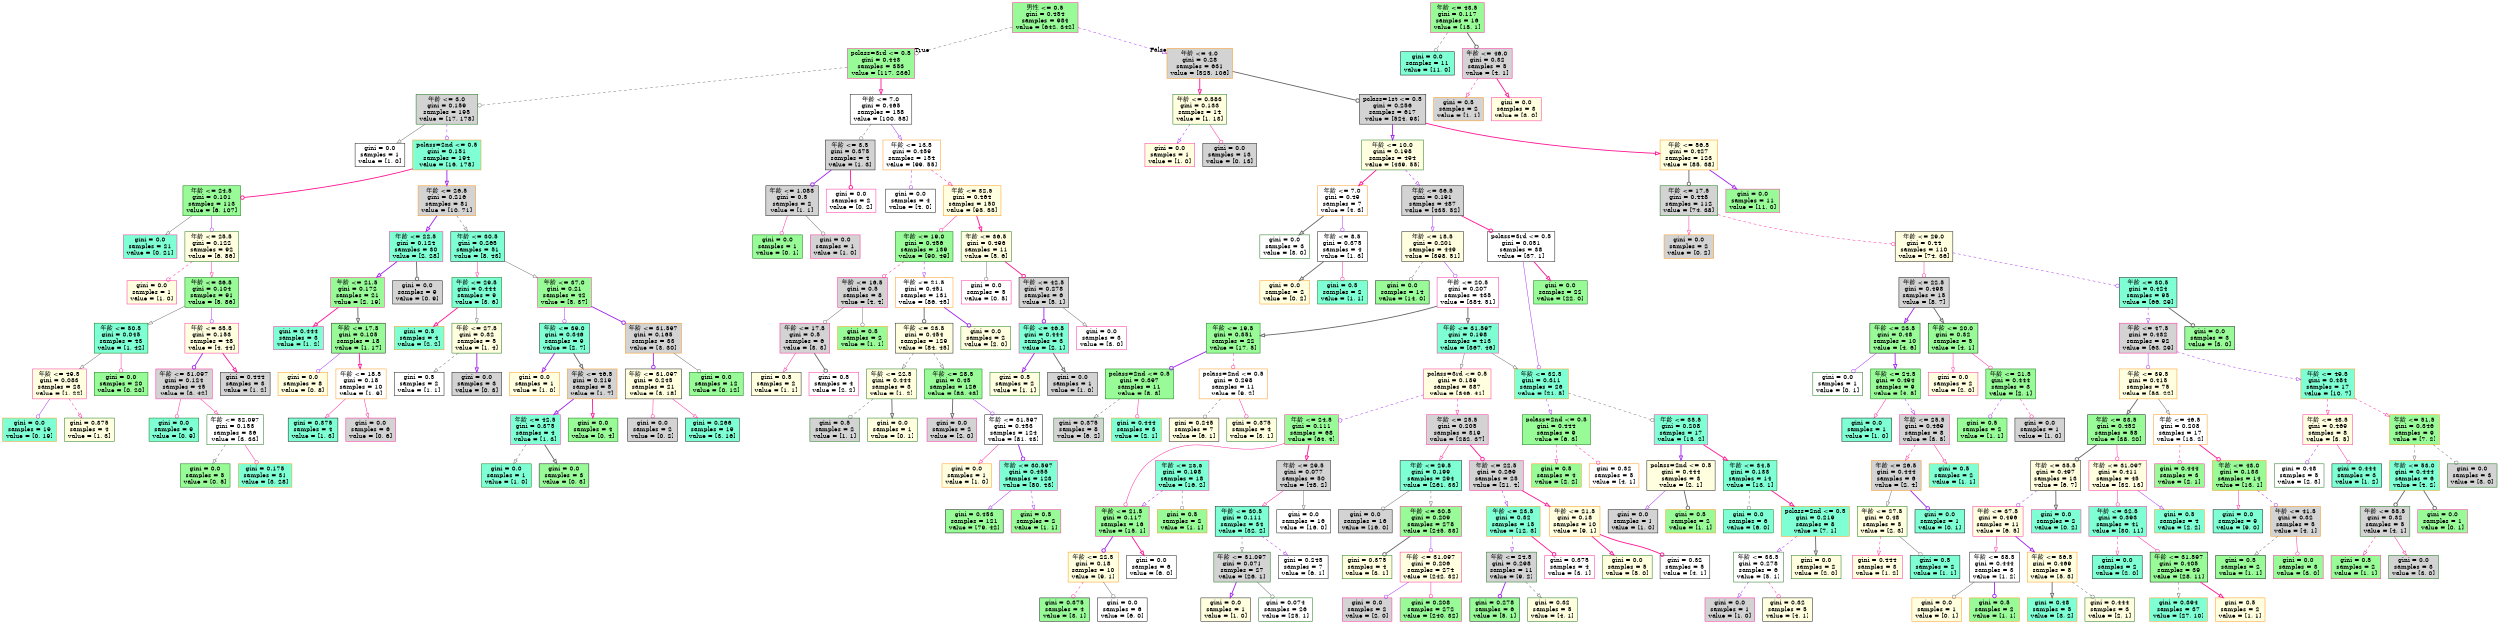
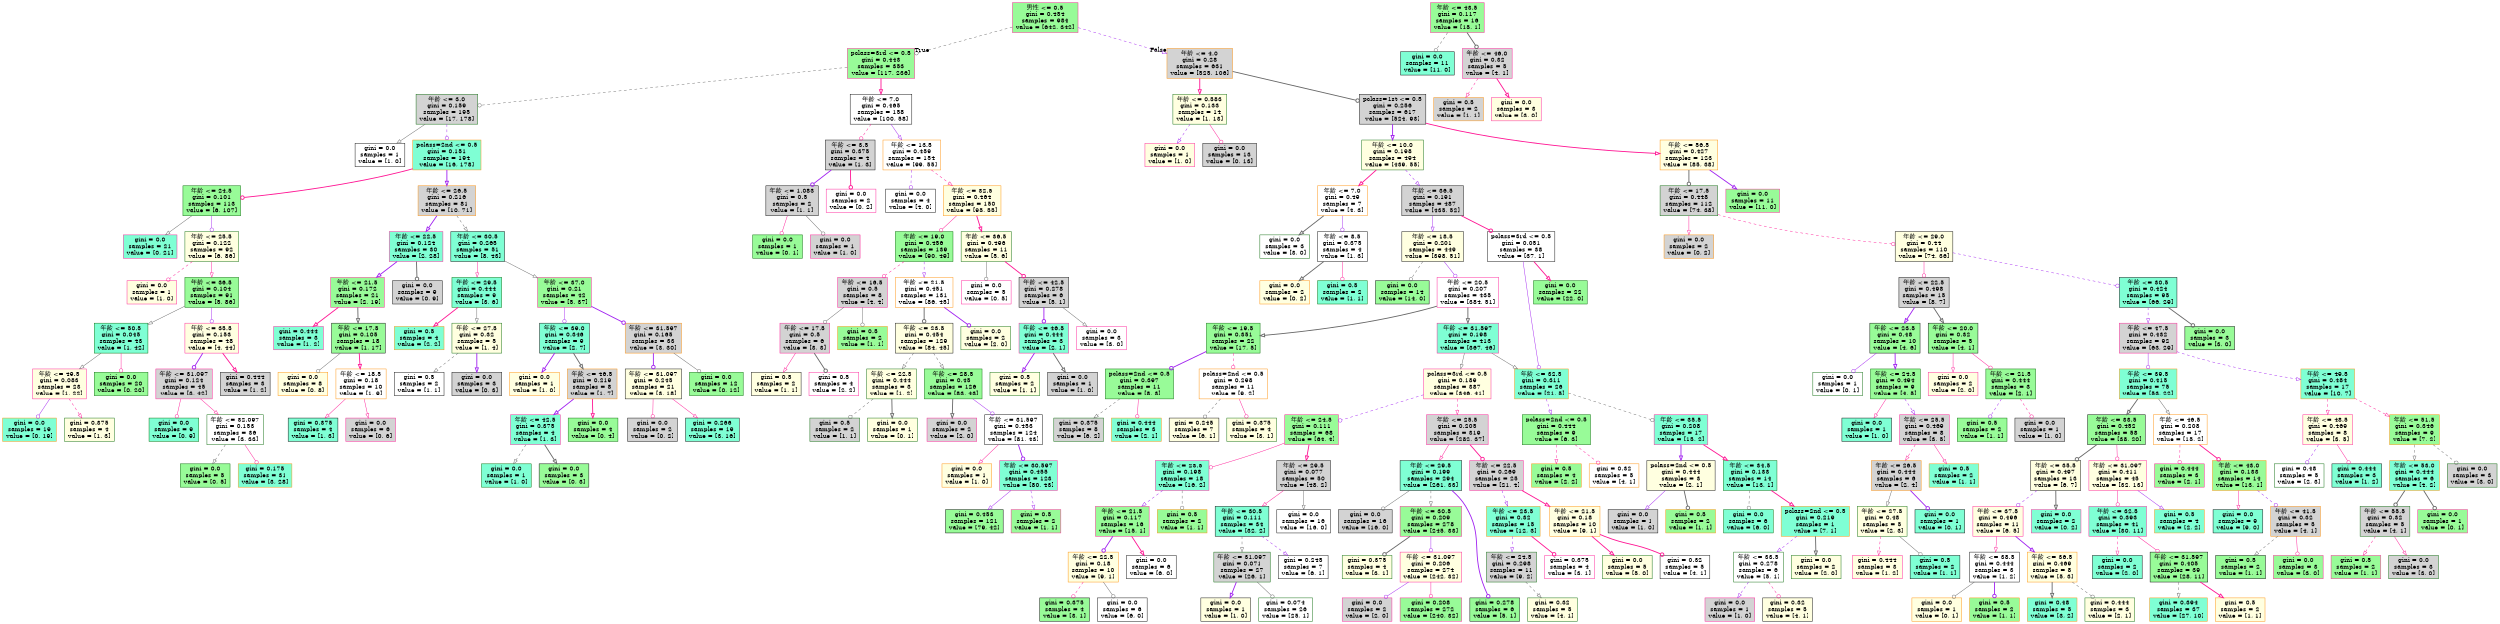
(867, 131) -> (867, 131)
(330, 362) -> (330, 362)
(2148, 384) -> (2148, 384)
(1192, 445) -> (1249, 456)
(1815, 521) -> (1815, 521)
(1503, 588) -> (1476, 540)
